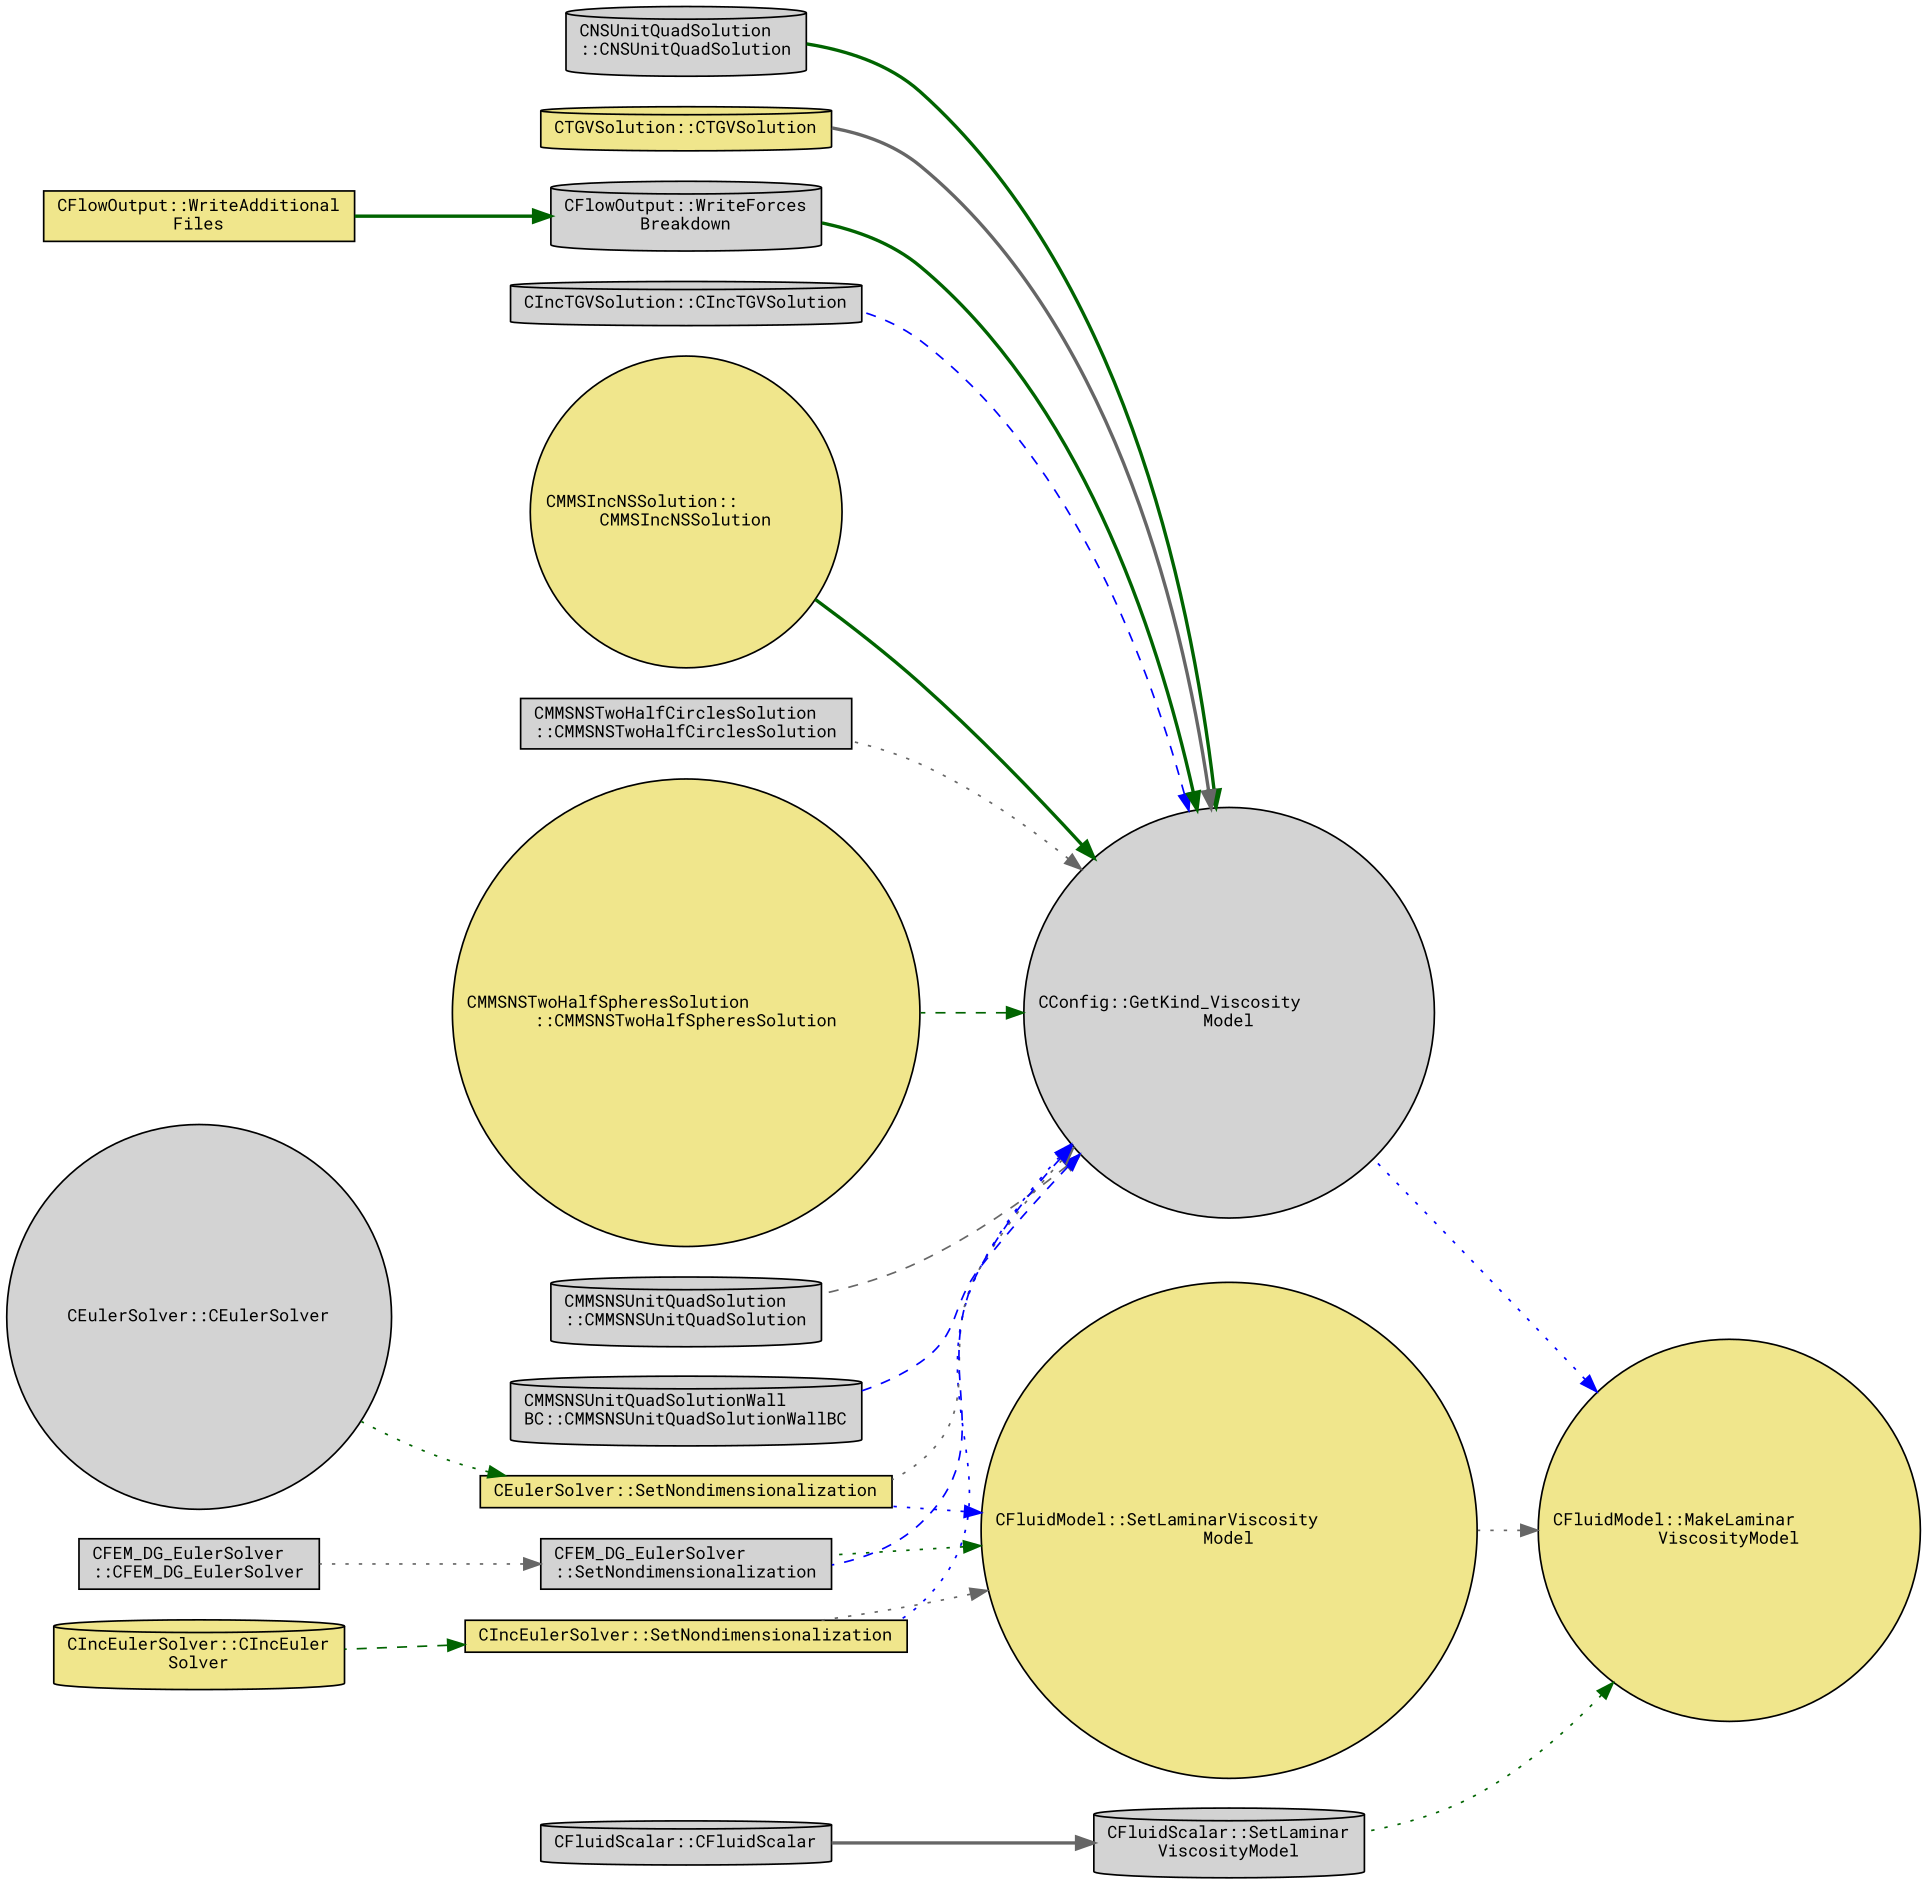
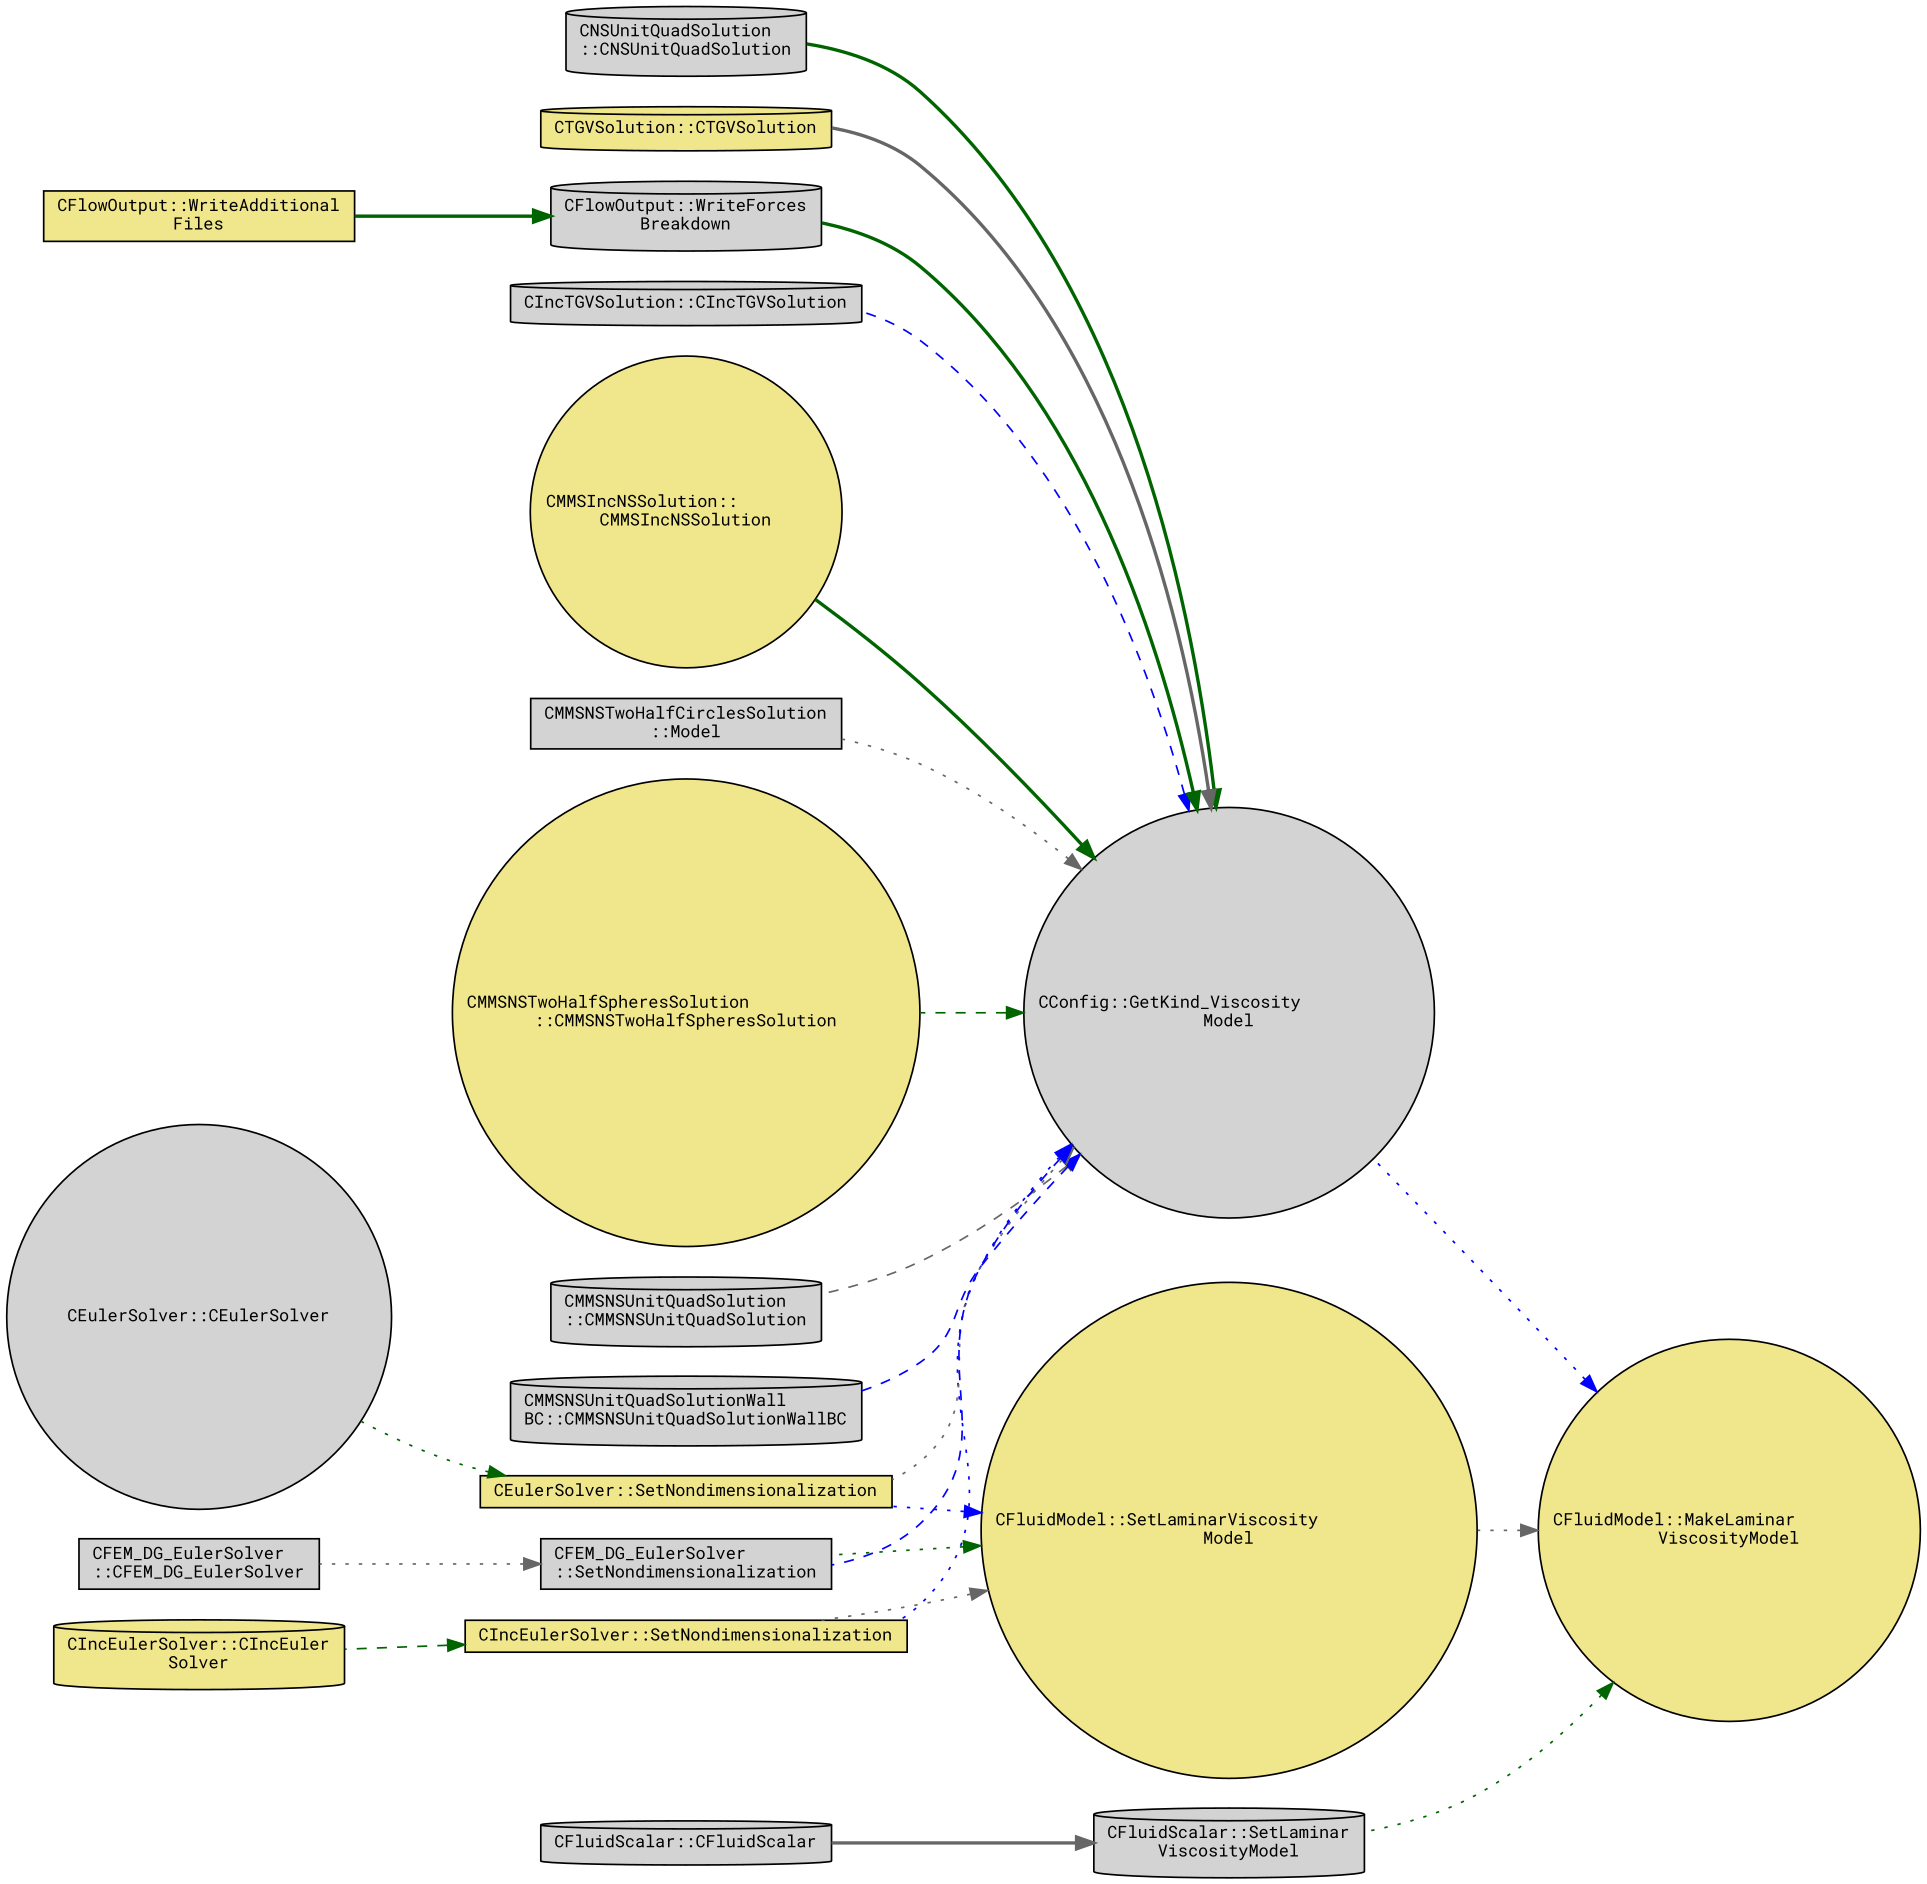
(686, 724) -> (686, 724)
